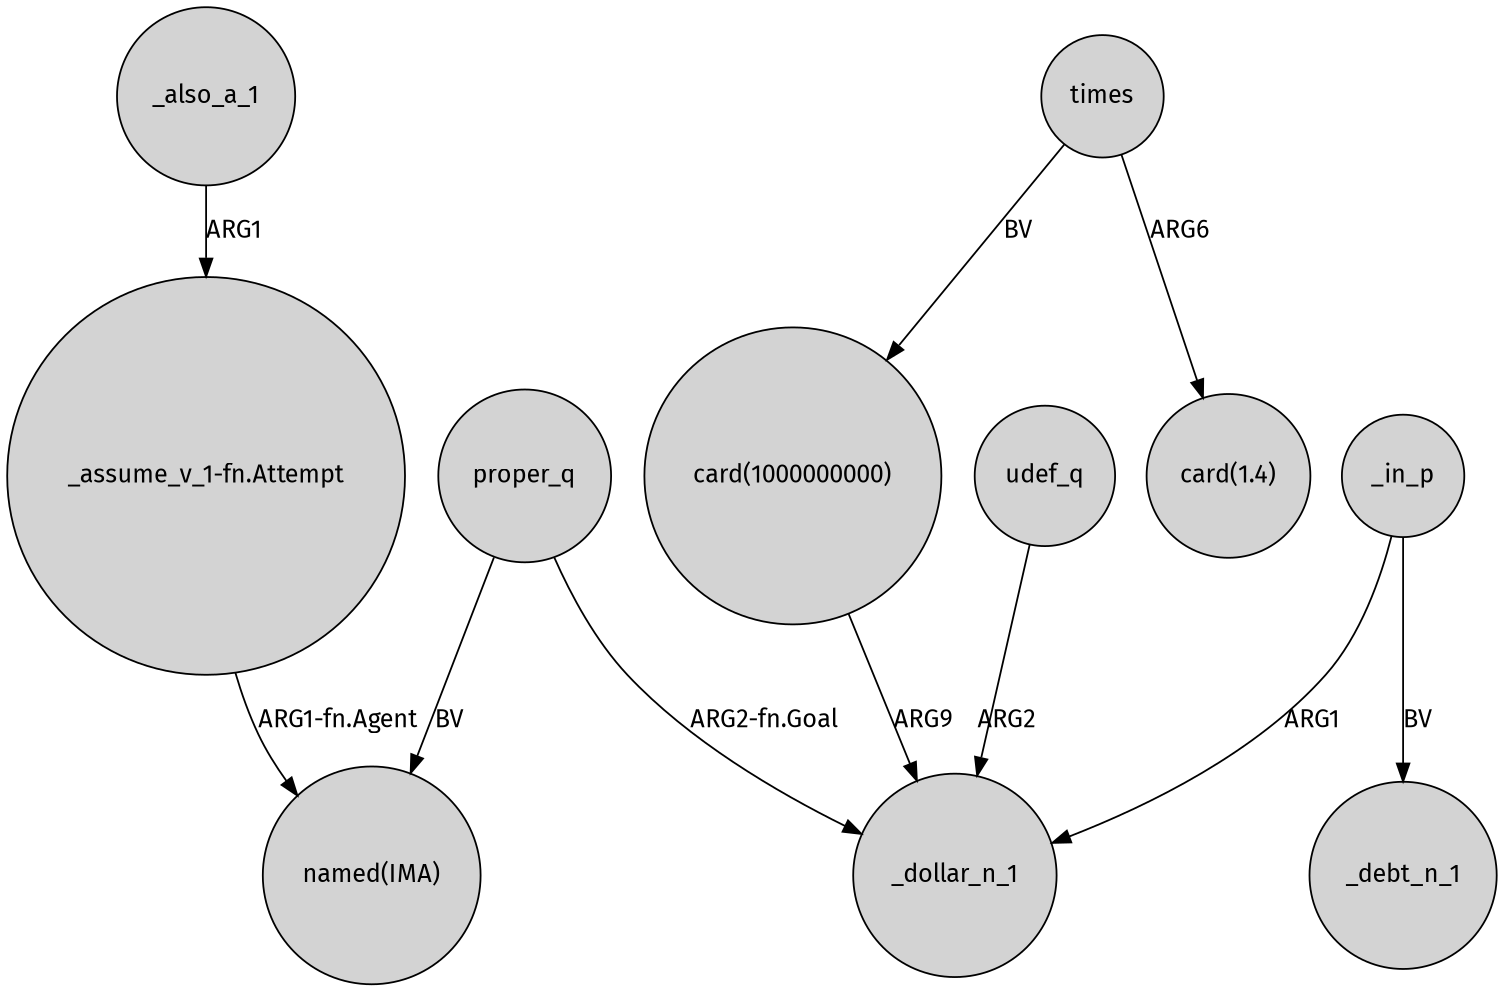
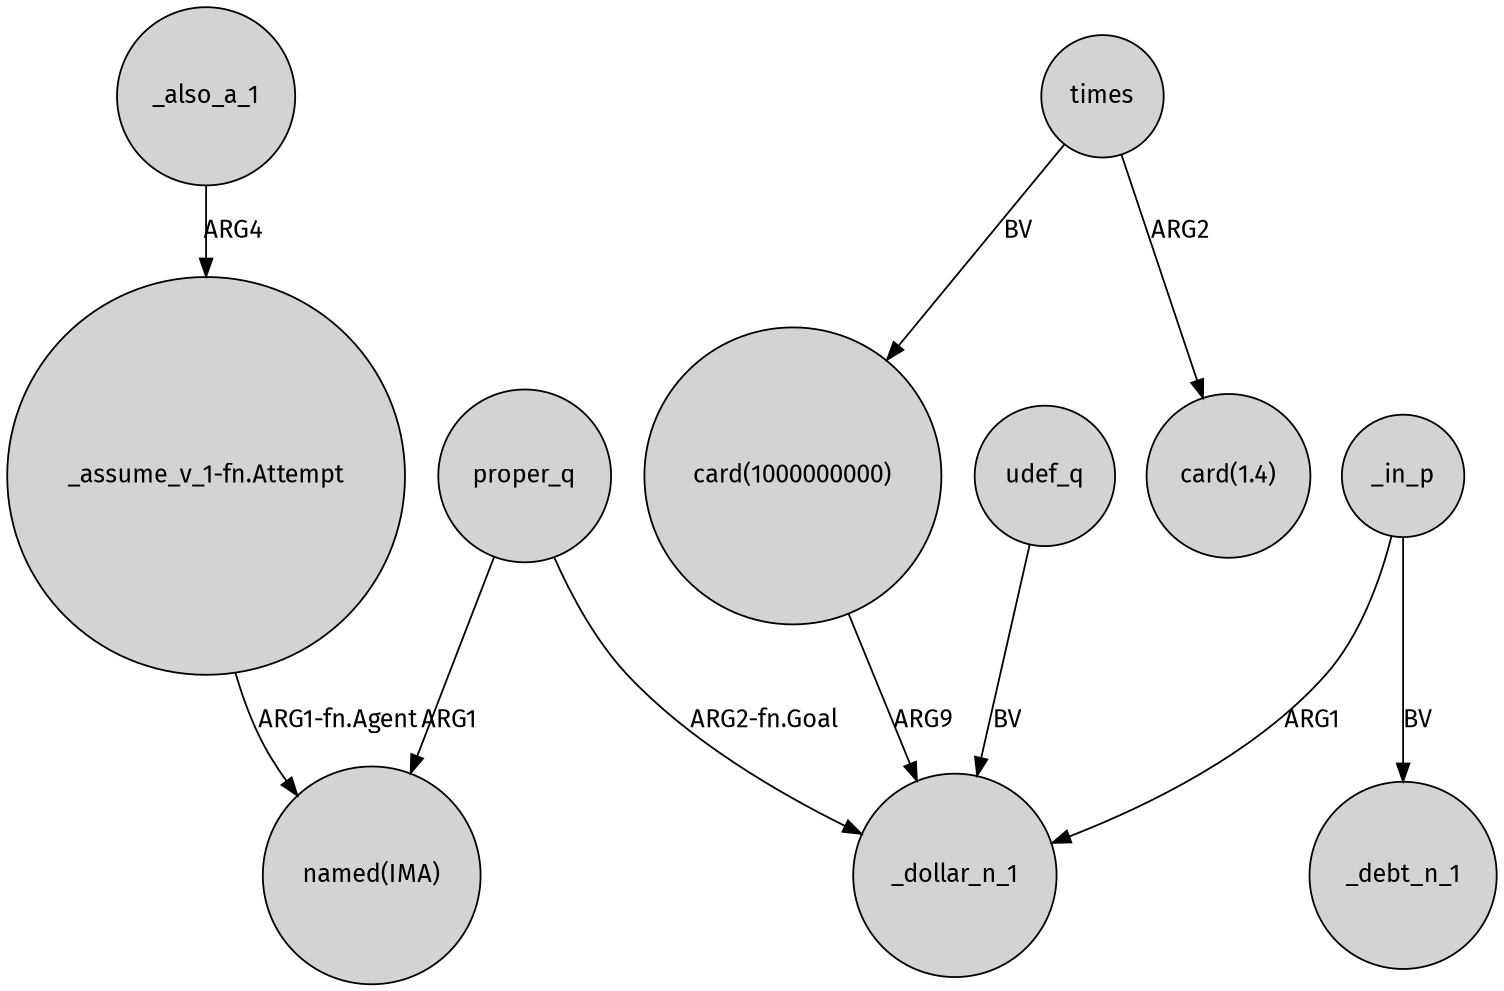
(234, 231) -> (234, 231)
(1181, 231) -> (1181, 231)
(449, 721) -> (449, 721)
(1007, 721) -> (1007, 721)
